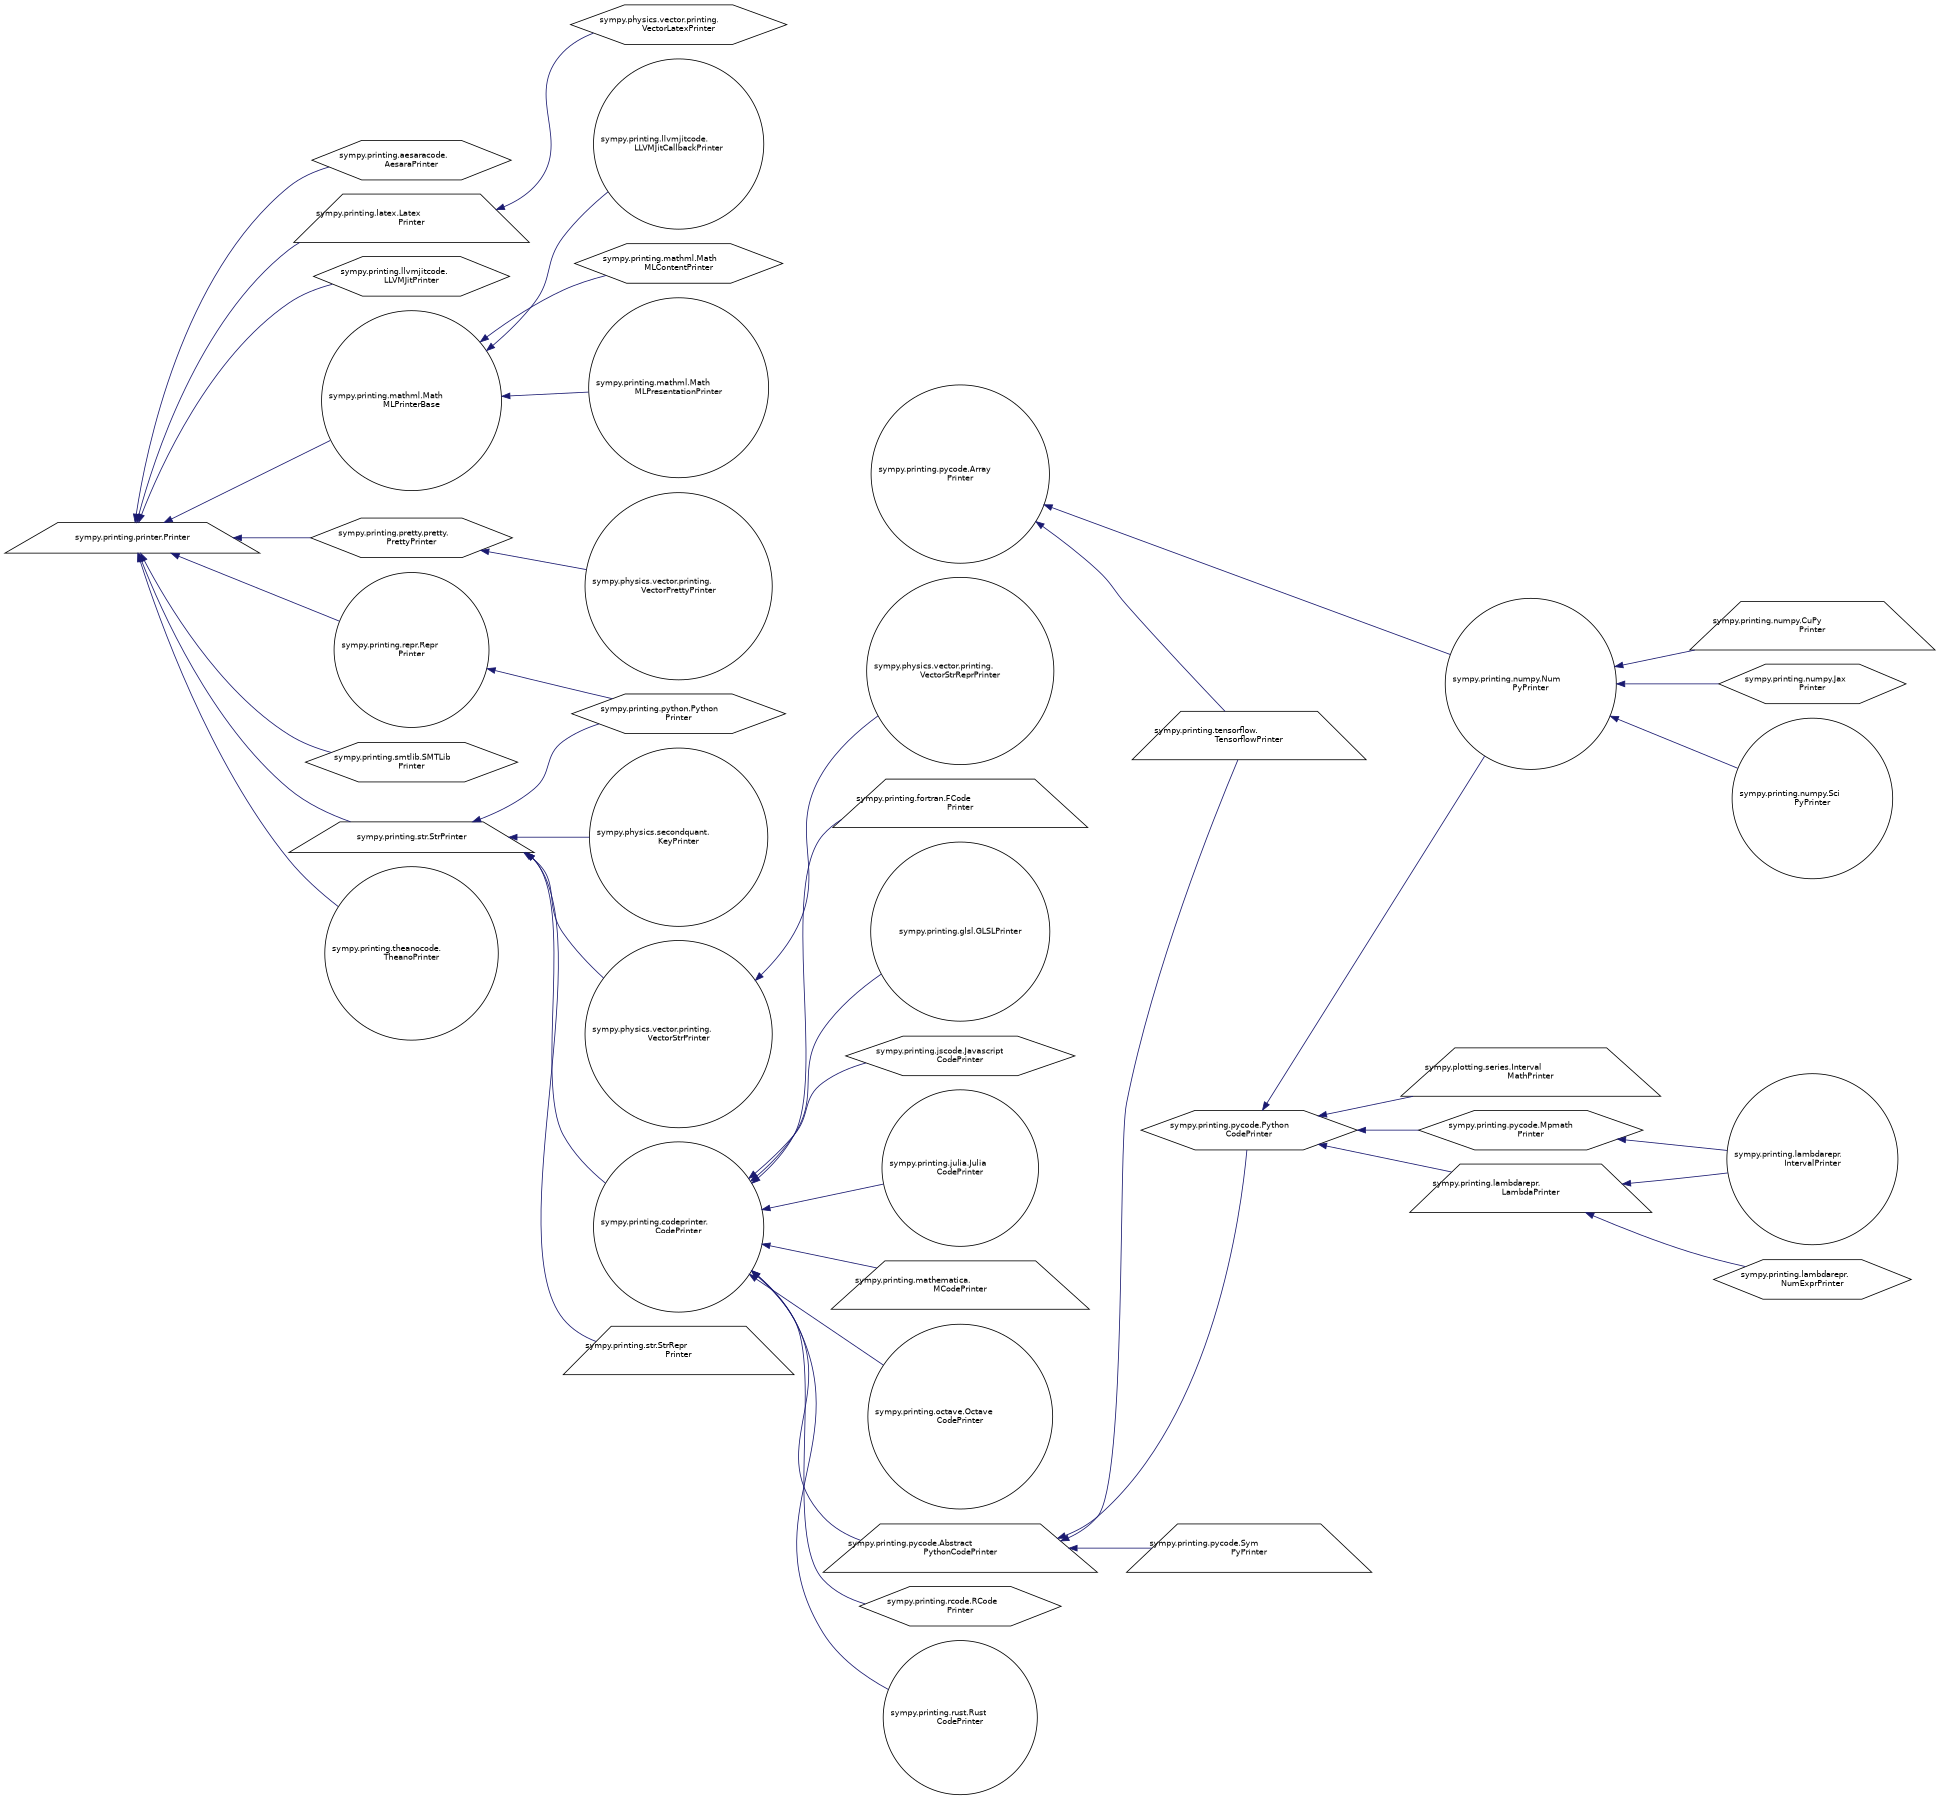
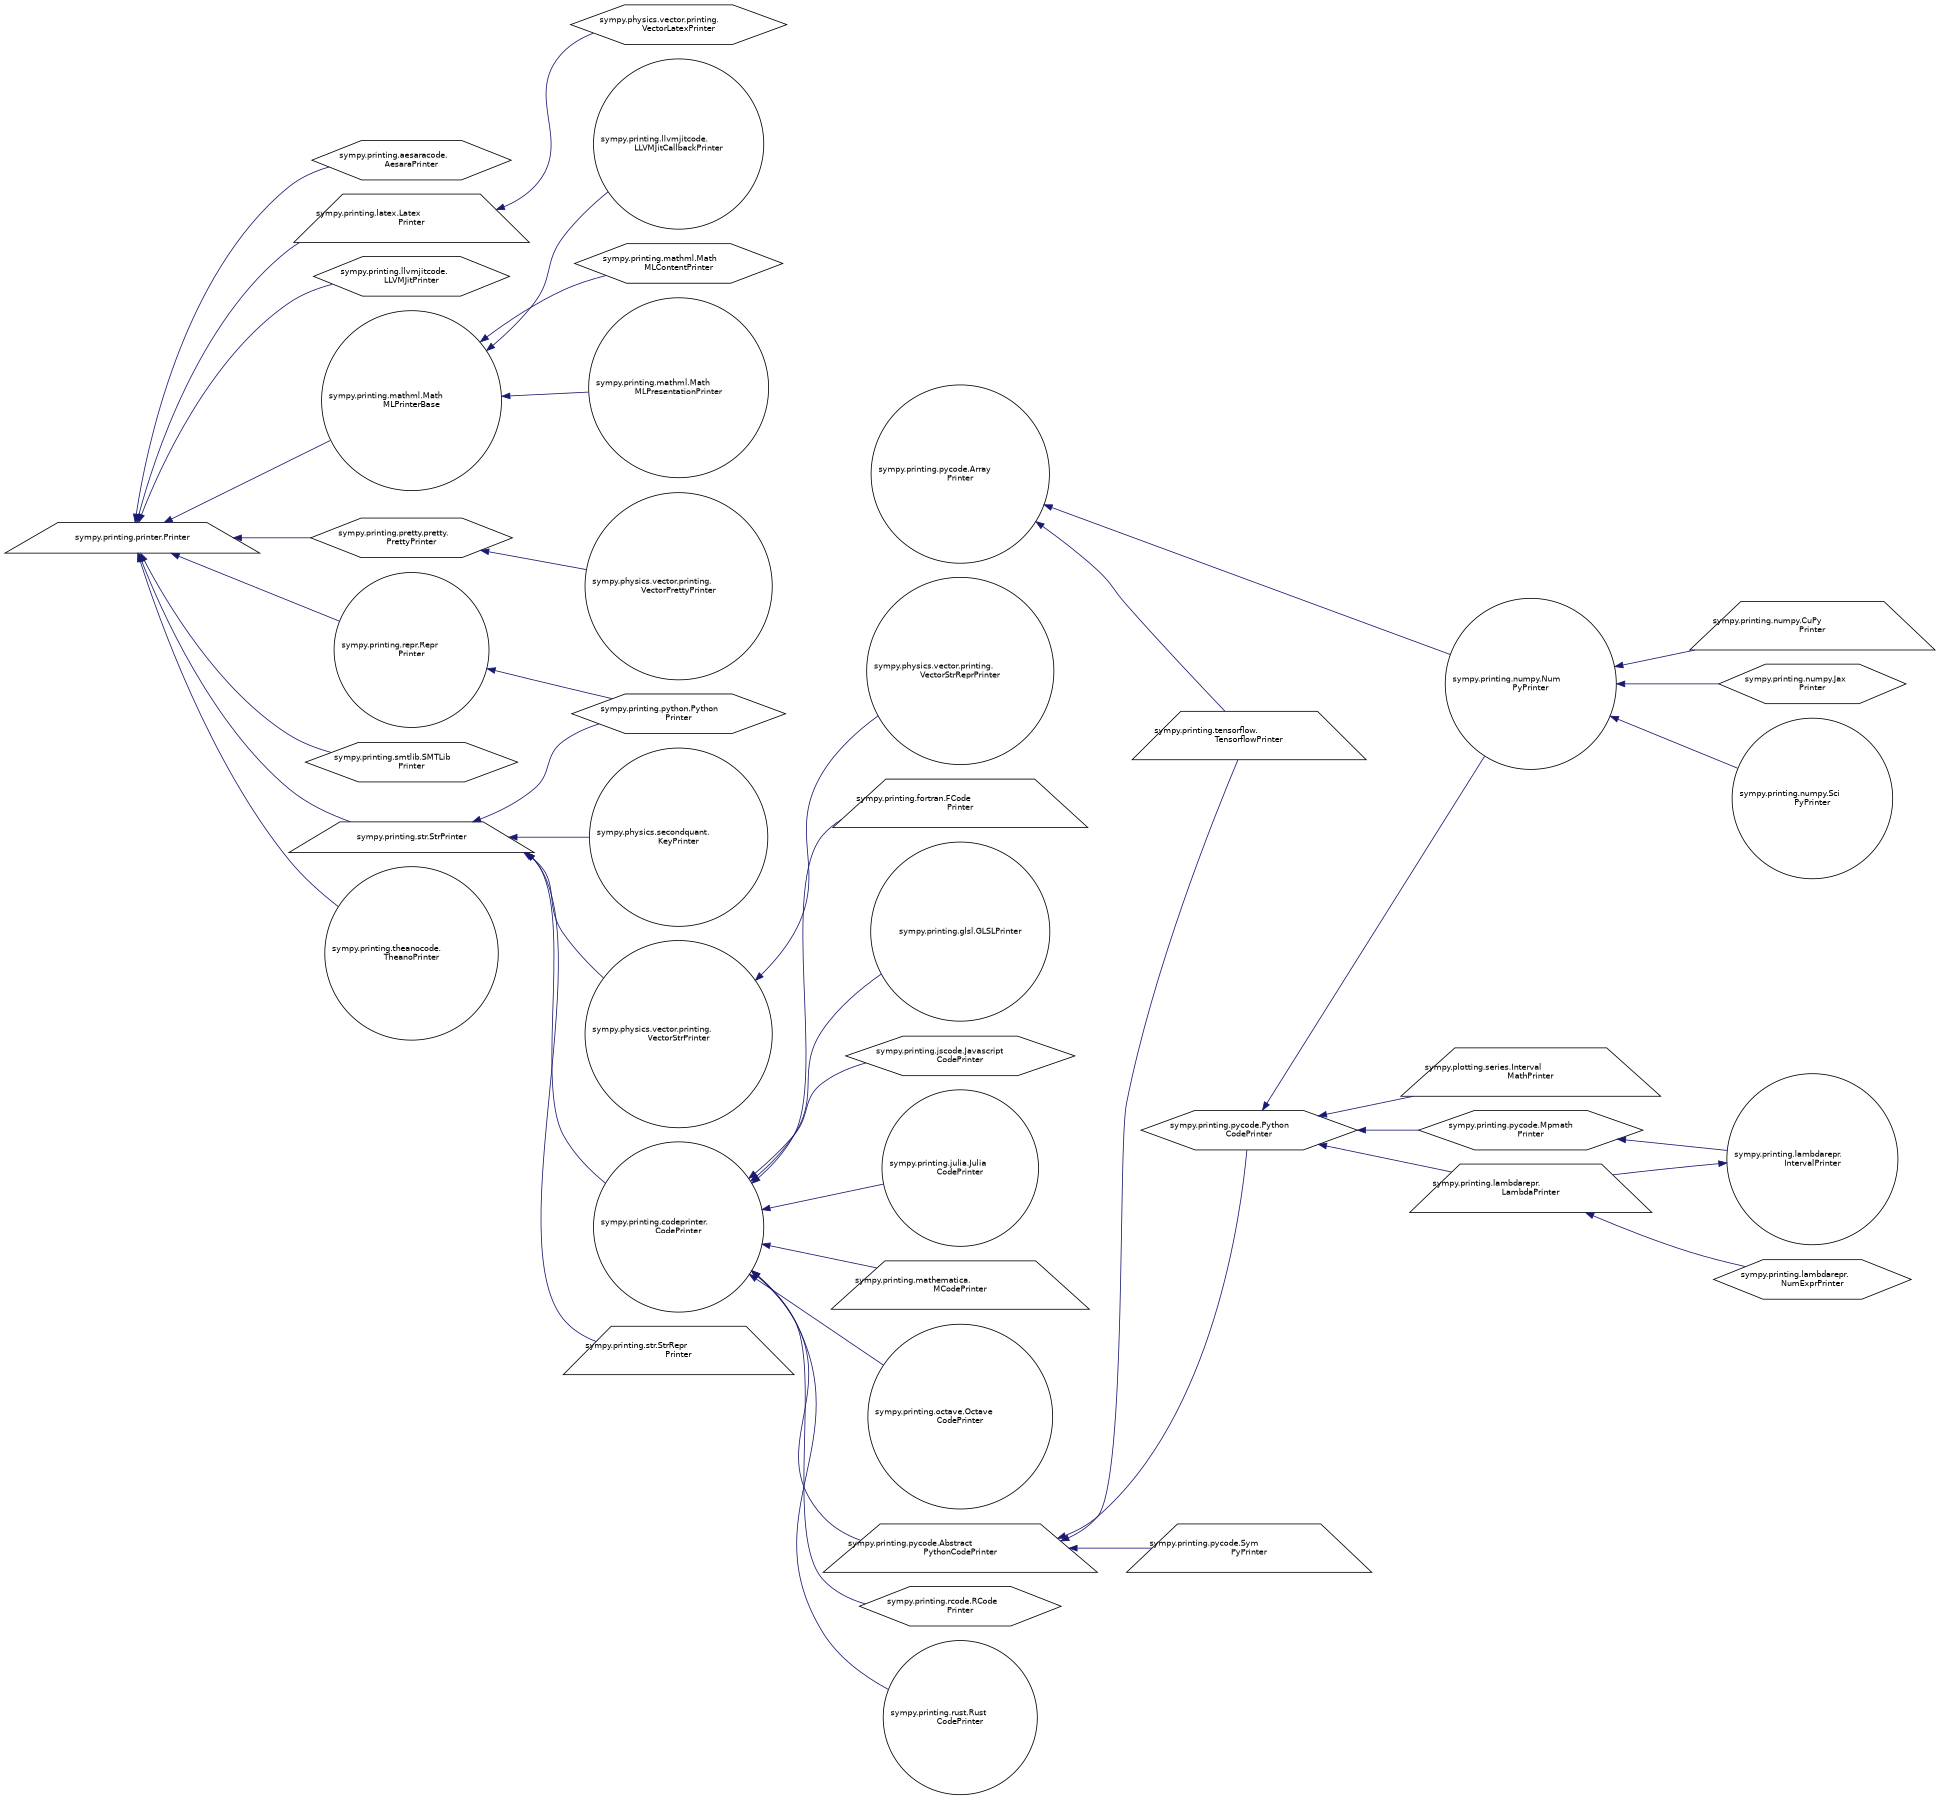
(1679, 1178) -> (1666, 1169)
